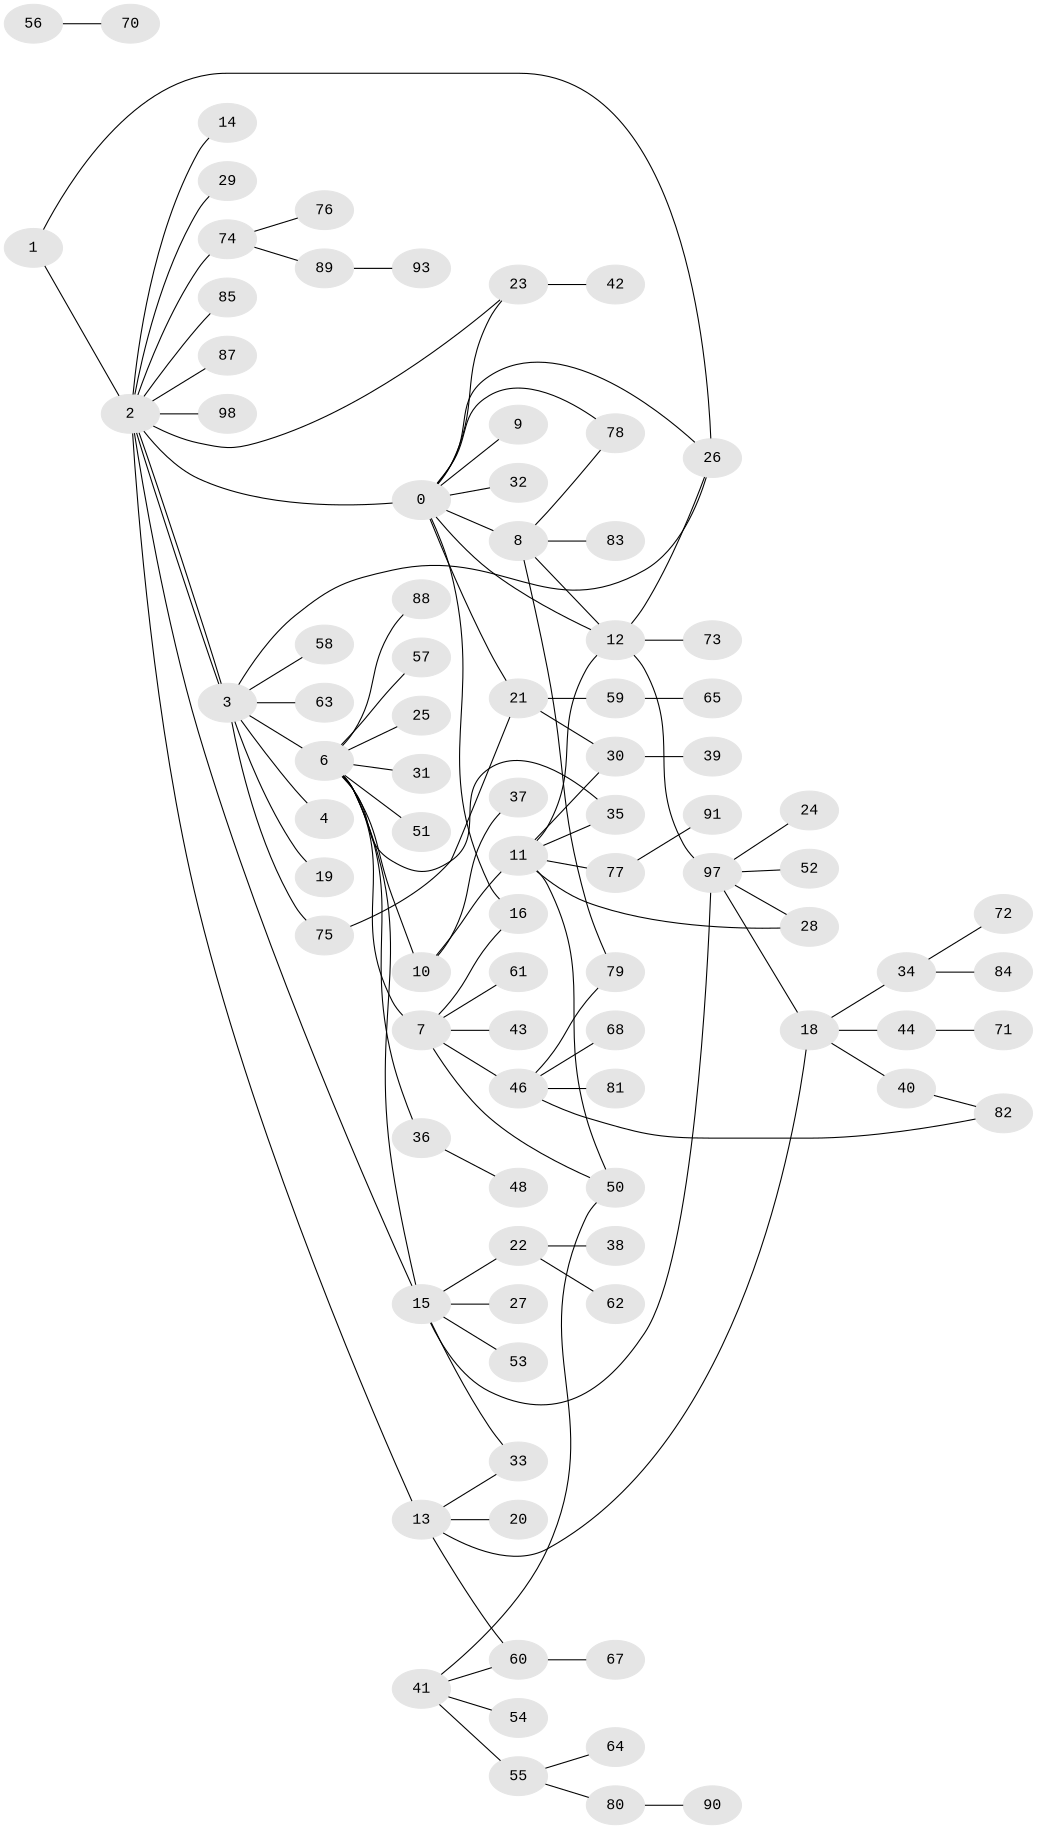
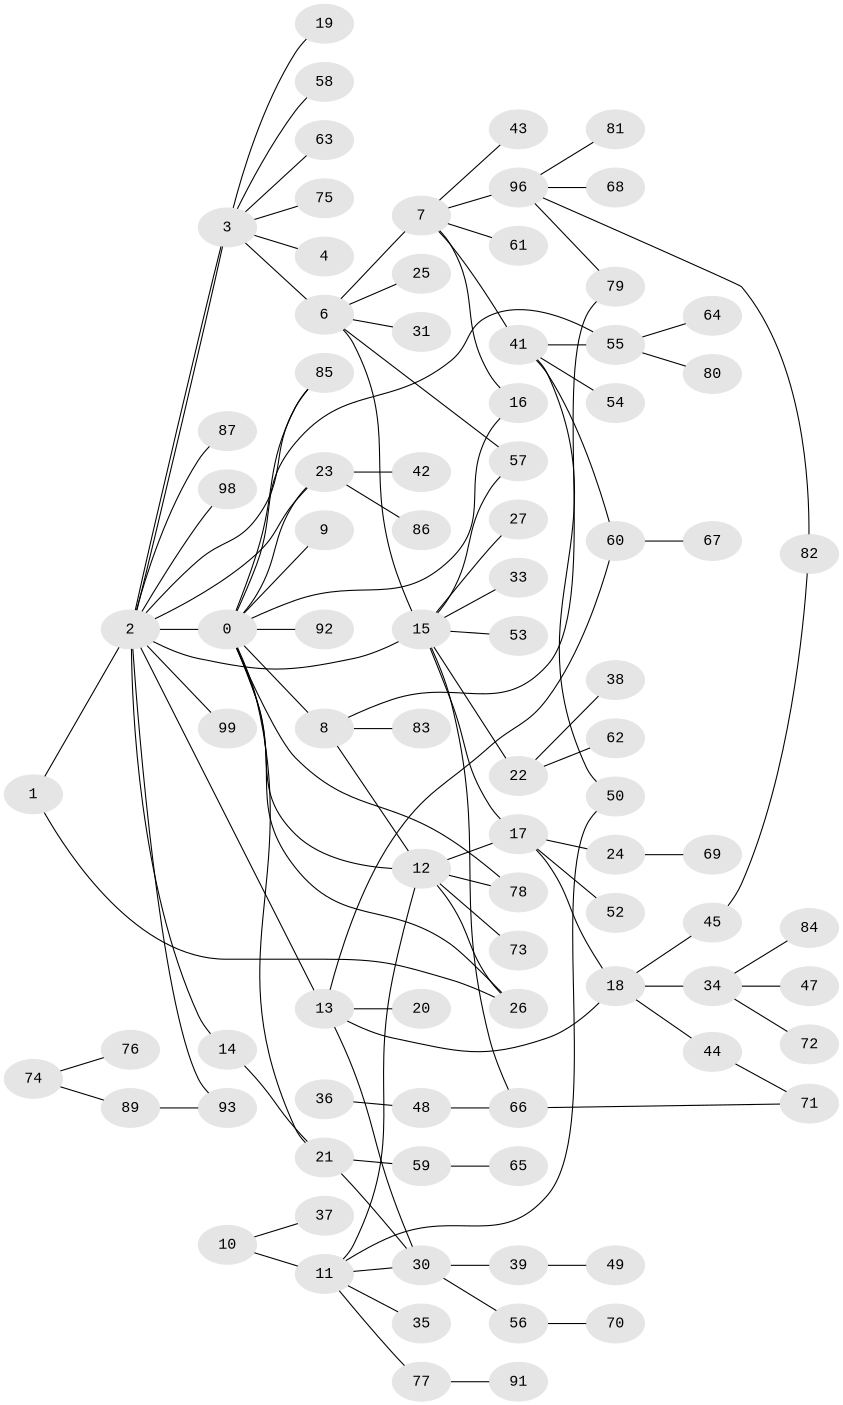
(227, 181) -> (227, 729)
(168, 322) -> (166, 953)
none -> (365, 399)
(518, 483) -> (324, 629)
(569, 488) -> (464, 879)
none -> (269, 498)
none -> (421, 530)
none -> (467, 552)
(479, 571) -> none
(421, 599) -> none
(474, 788) -> none
(421, 832) -> none
none -> (712, 855)
(382, 863) -> none
(712, 873) -> (518, 834)
(434, 878) -> (276, 1104)
(809, 927) -> none
(381, 946) -> none
none -> (809, 986)
(518, 1089) -> (518, 188)
(906, 1089) -> (712, 923)
none -> (518, 1108)
(500, 1127) -> (475, 278)
none -> (615, 1265)
none -> (470, 1294)
(470, 1491) -> (374, 1137)
(712, 1805) -> none
